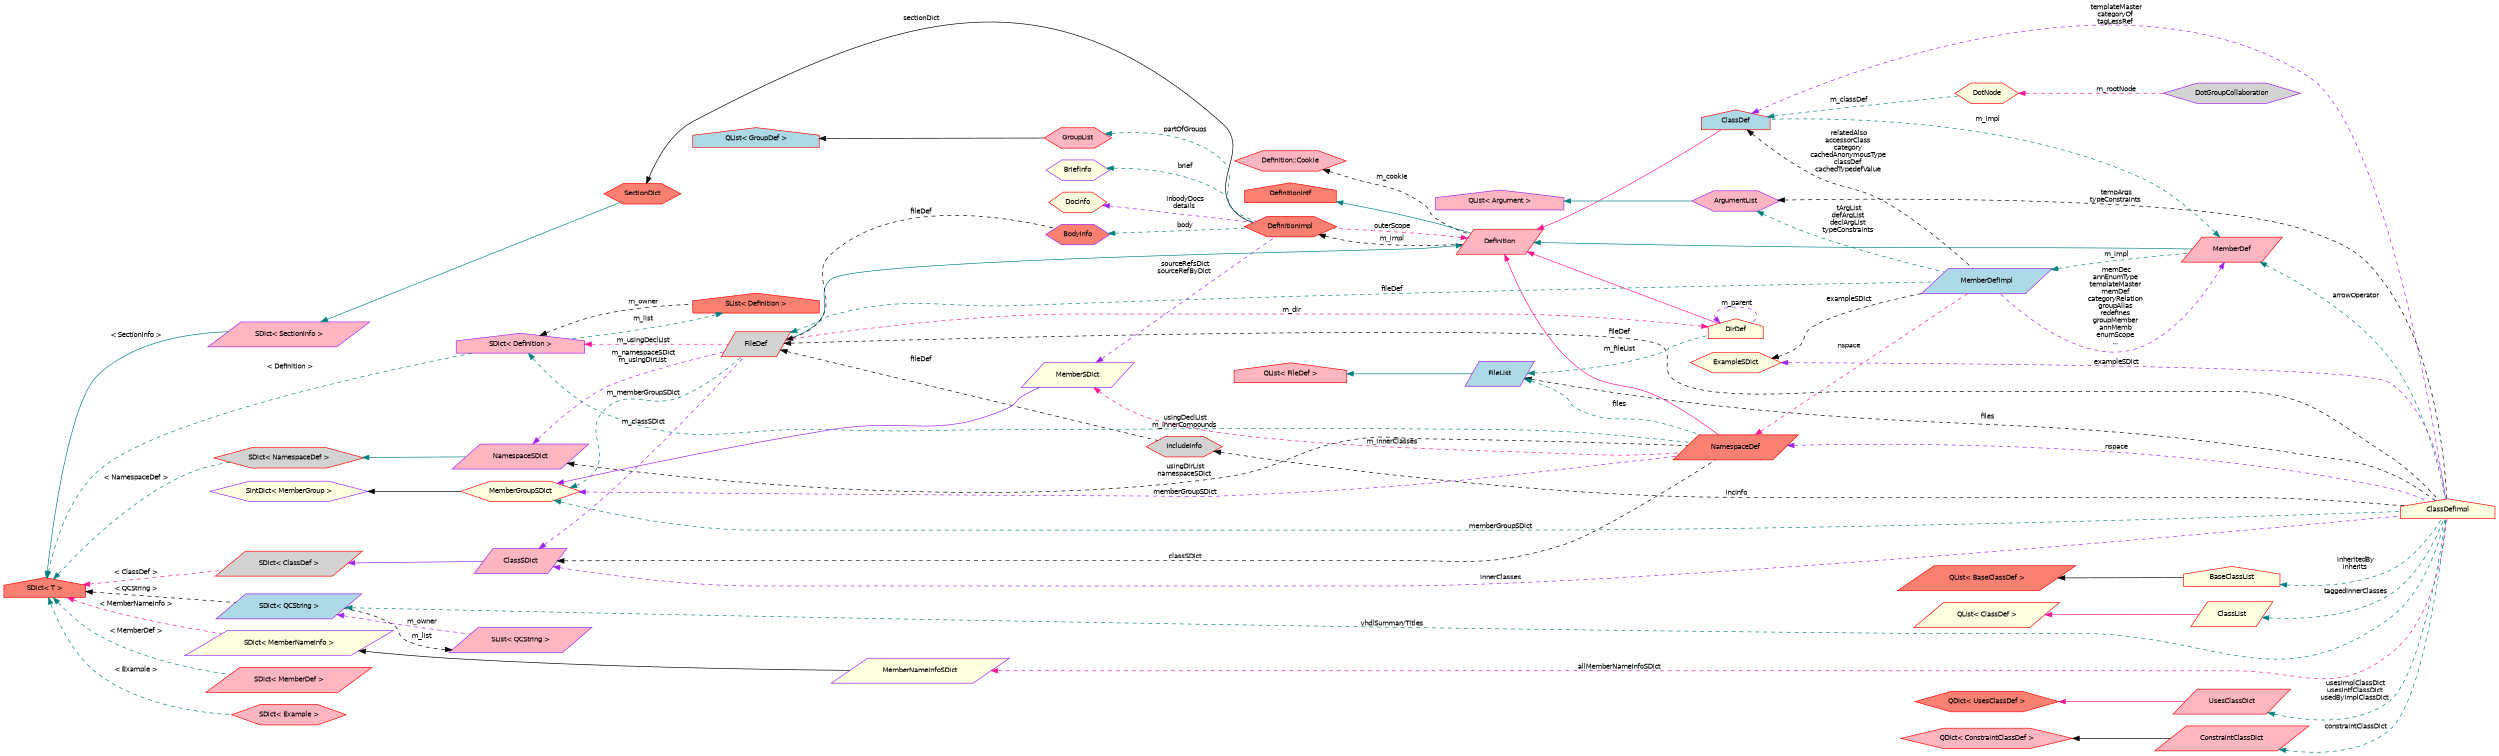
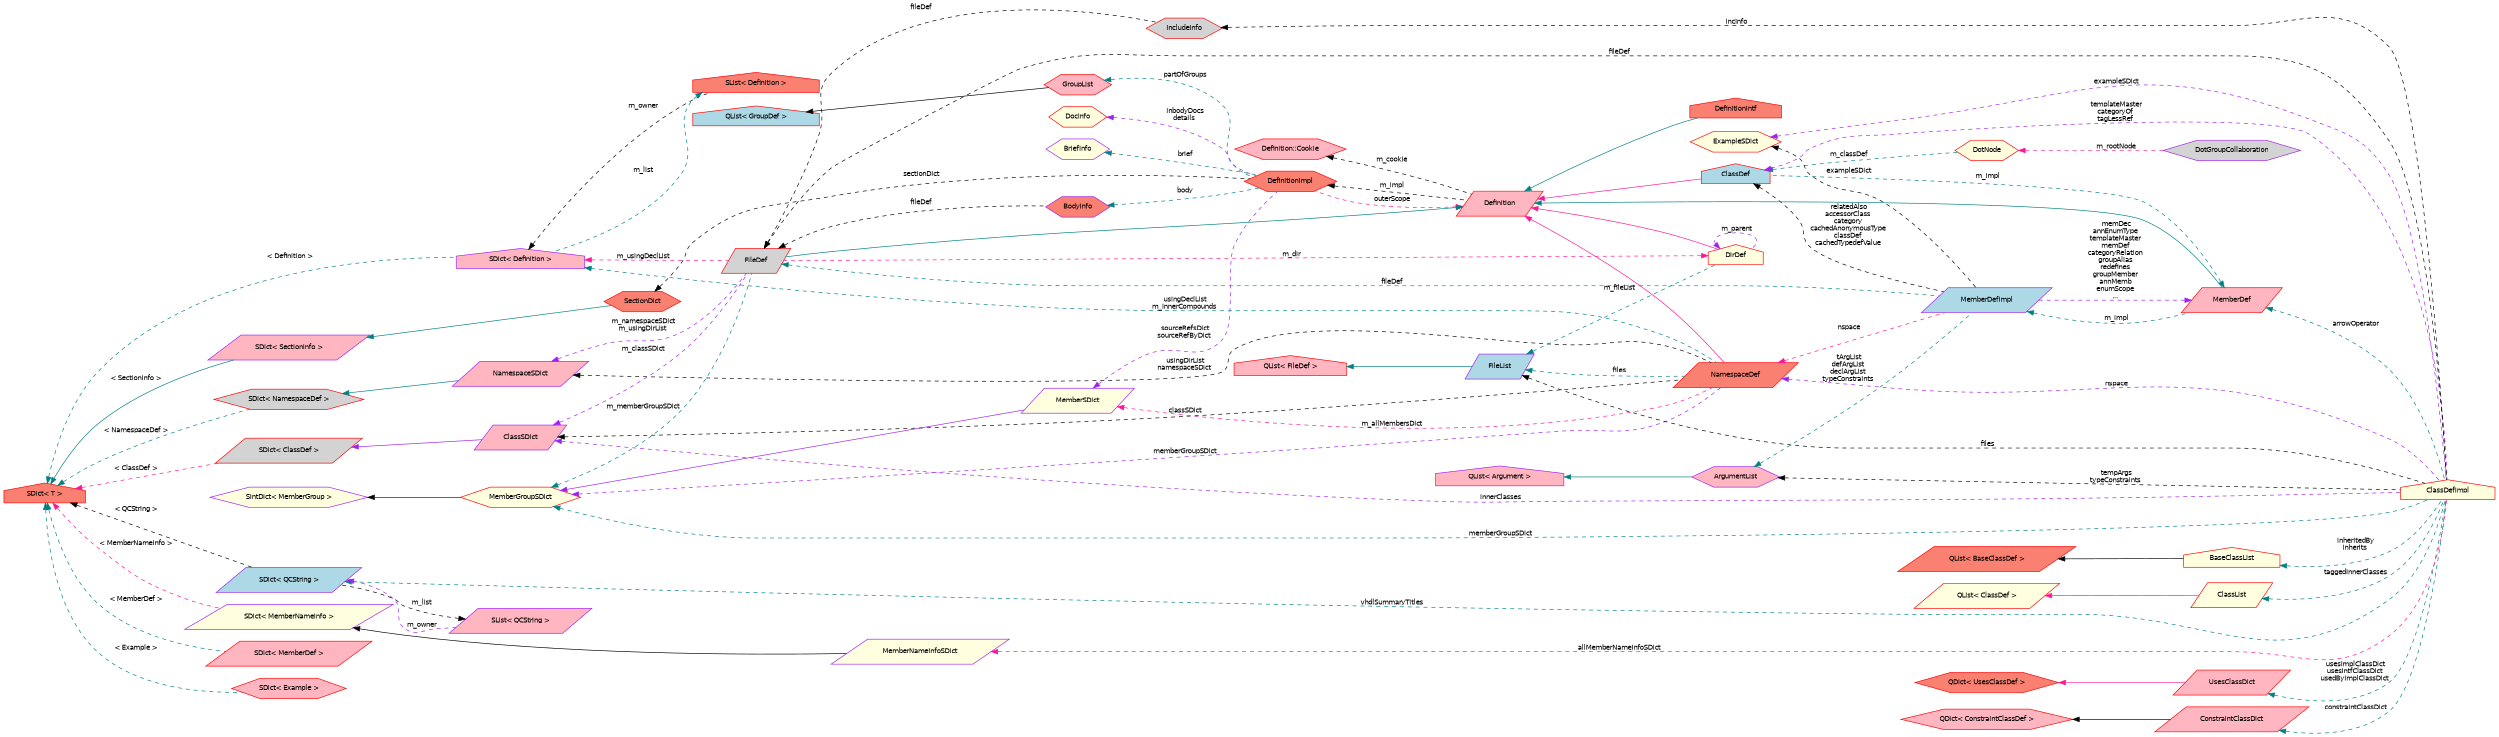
(983, 23) -> (938, 183)
(1407, 216) -> (1613, 150)
(1391, 442) -> (1391, 424)
